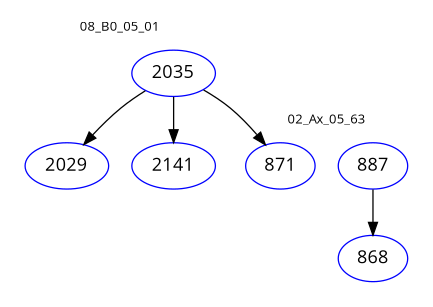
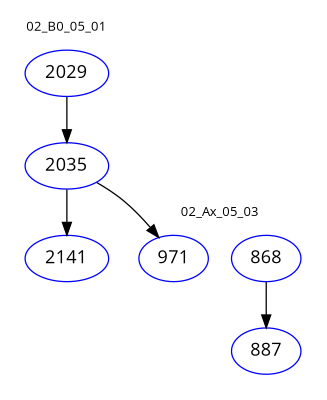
(120, 28) -> (67, 28)
(117, 111) -> (67, 113)
(327, 120) -> (220, 213)
(280, 166) -> (174, 259)
(373, 206) -> (266, 299)
